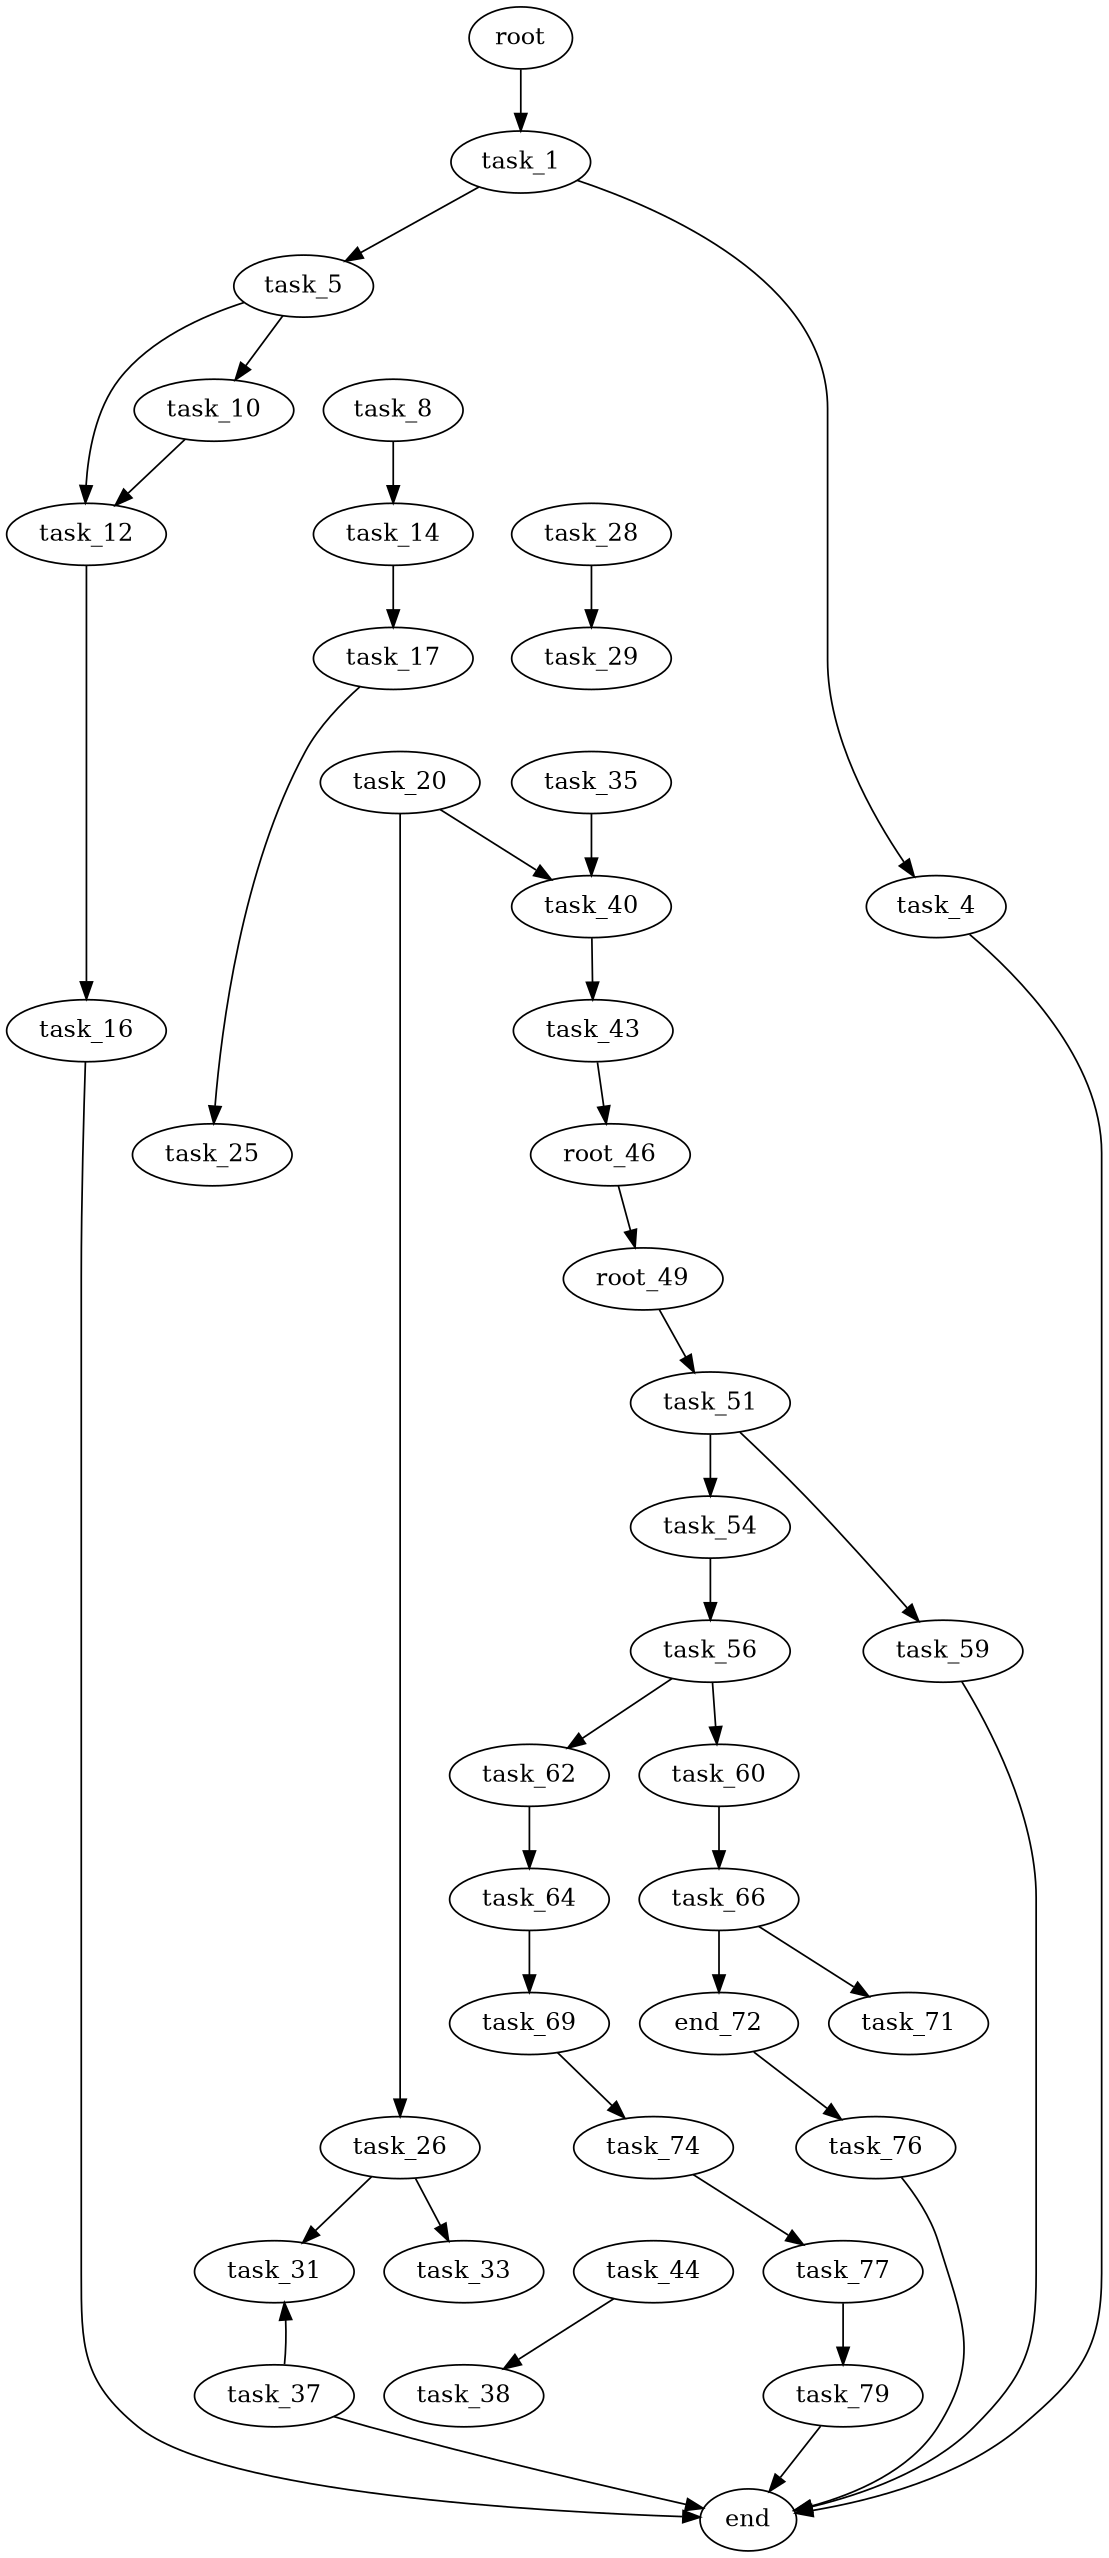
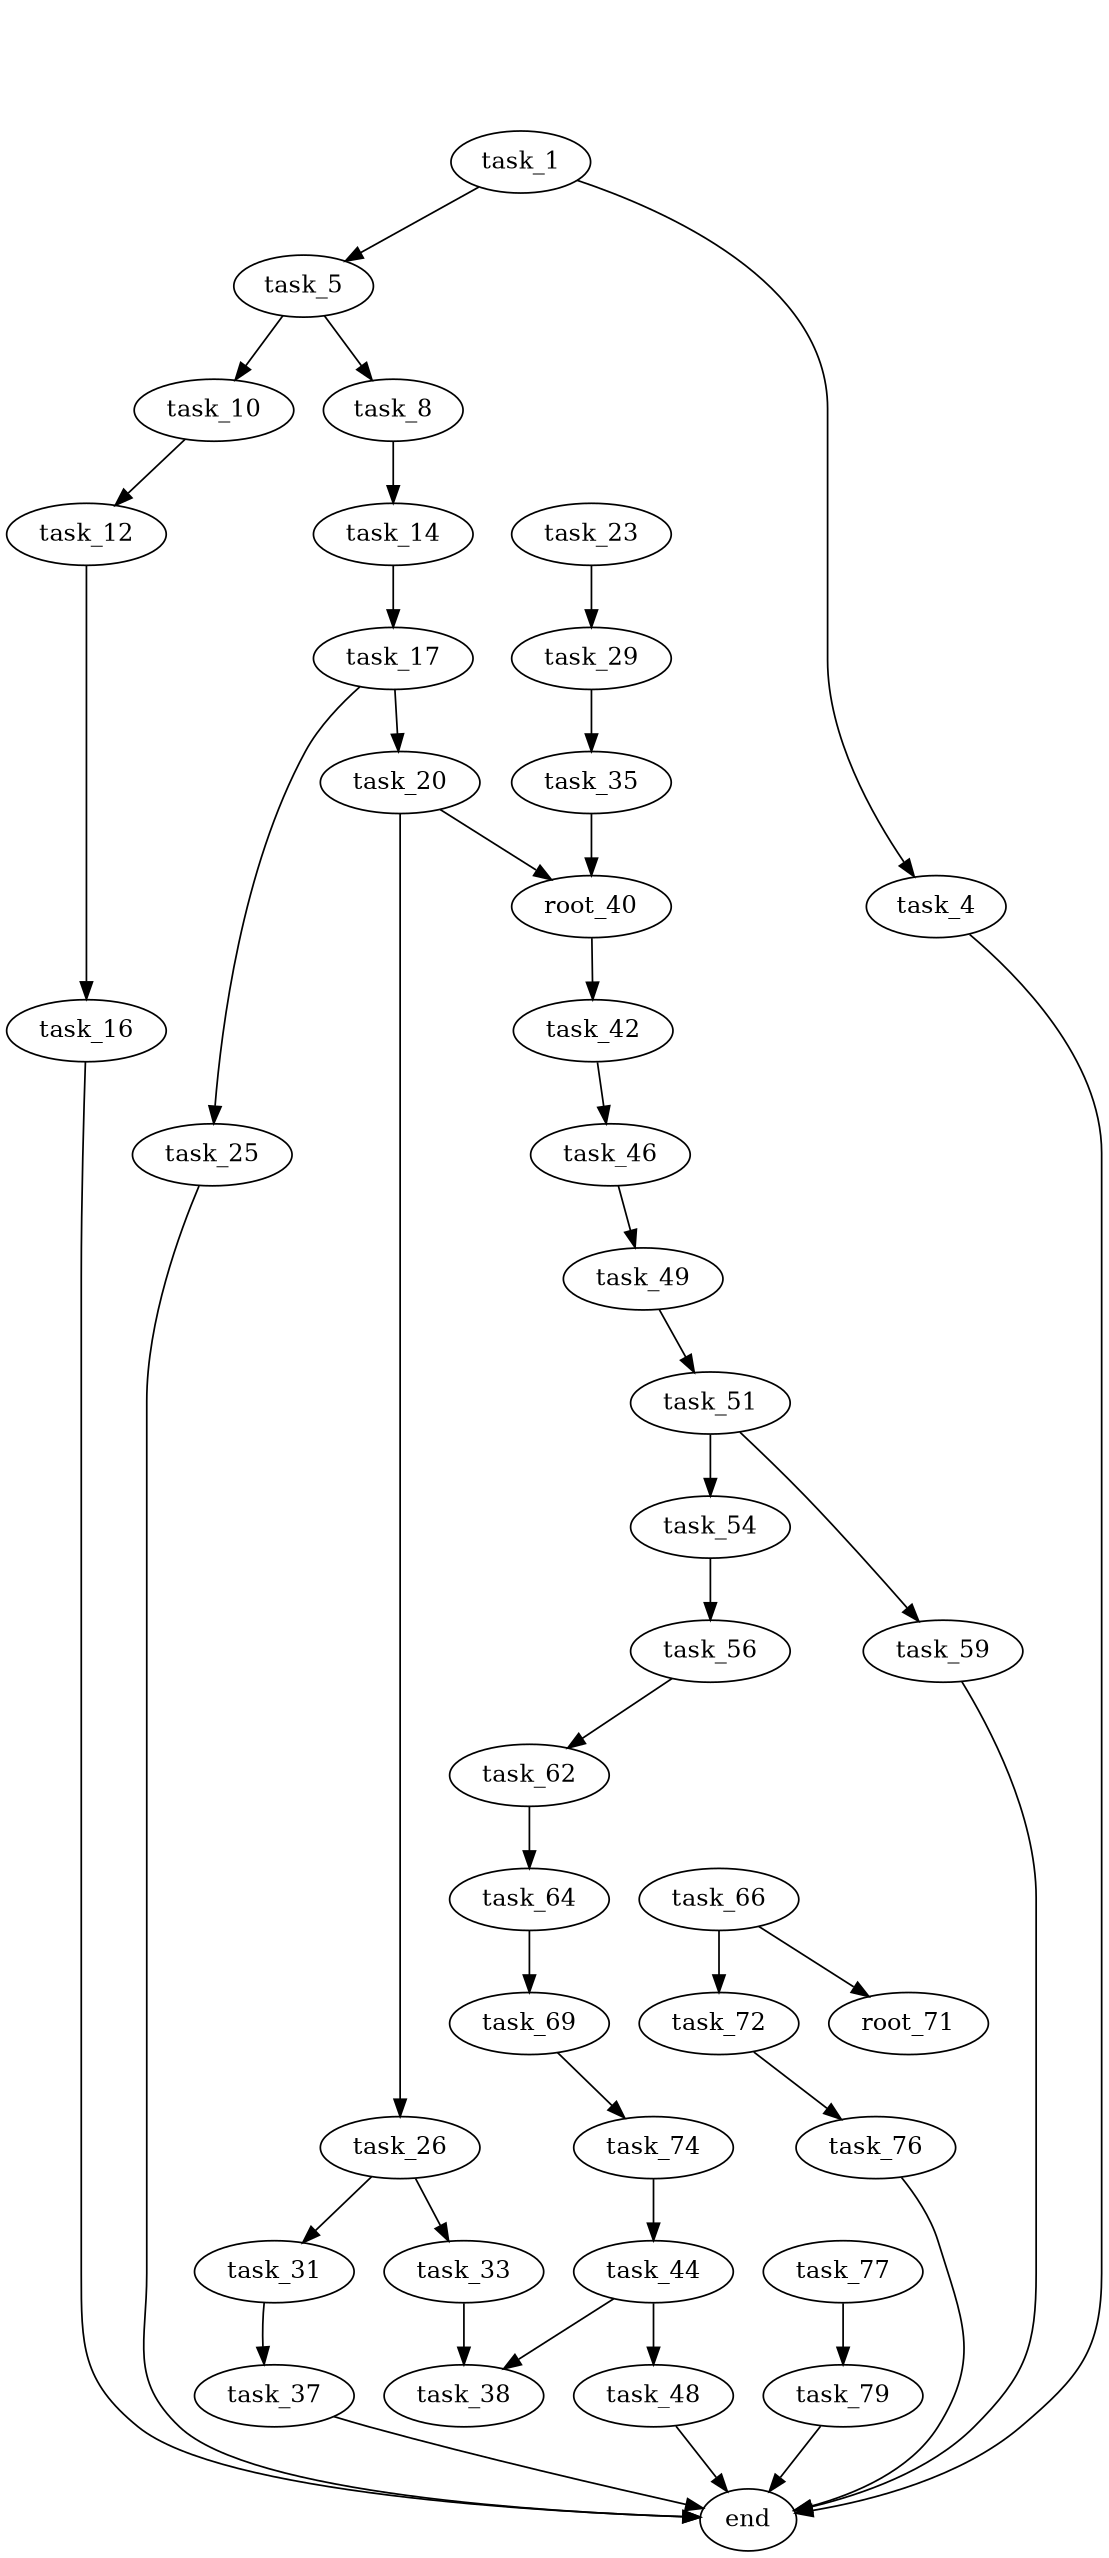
(521, 38) -> none
(131, 366) -> (343, 341)
(591, 534) -> (591, 534)
none -> (396, 712)
none -> (591, 712)
(591, 907) -> (591, 907)
(593, 1031) -> (593, 1031)
(610, 1155) -> (610, 1155)
(643, 1279) -> (643, 1279)
(719, 1775) -> none
(719, 2024) -> (719, 2024)
(909, 2024) -> (909, 2024)
none -> (147, 2066)
(741, 2205) -> (654, 2201)
none -> (464, 2325)
(286, 2342) -> (263, 2325)
none -> (654, 2396)
